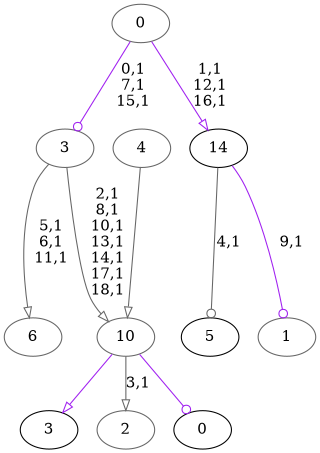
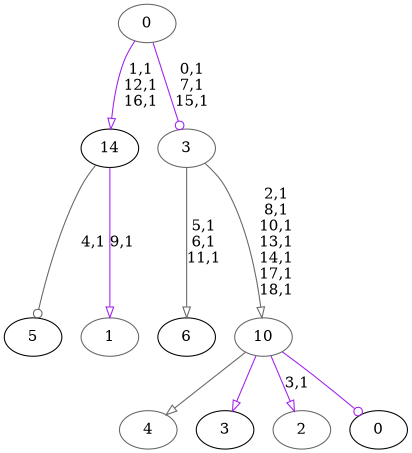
(264, 235) -> (110, 237)
(134, 237) -> (210, 380)
(33, 337) -> (187, 337)
(126, 378) -> (281, 379)
